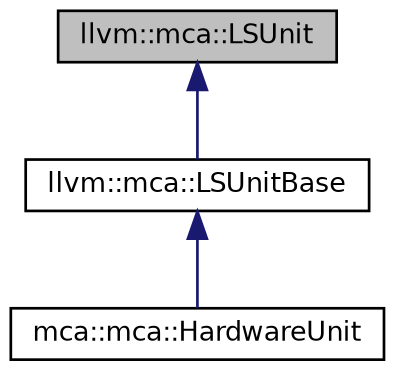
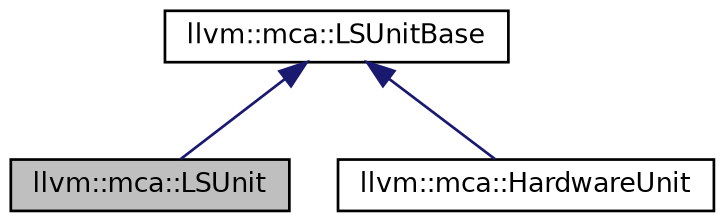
(197, 125) -> (233, 119)
(197, 334) -> (526, 185)
